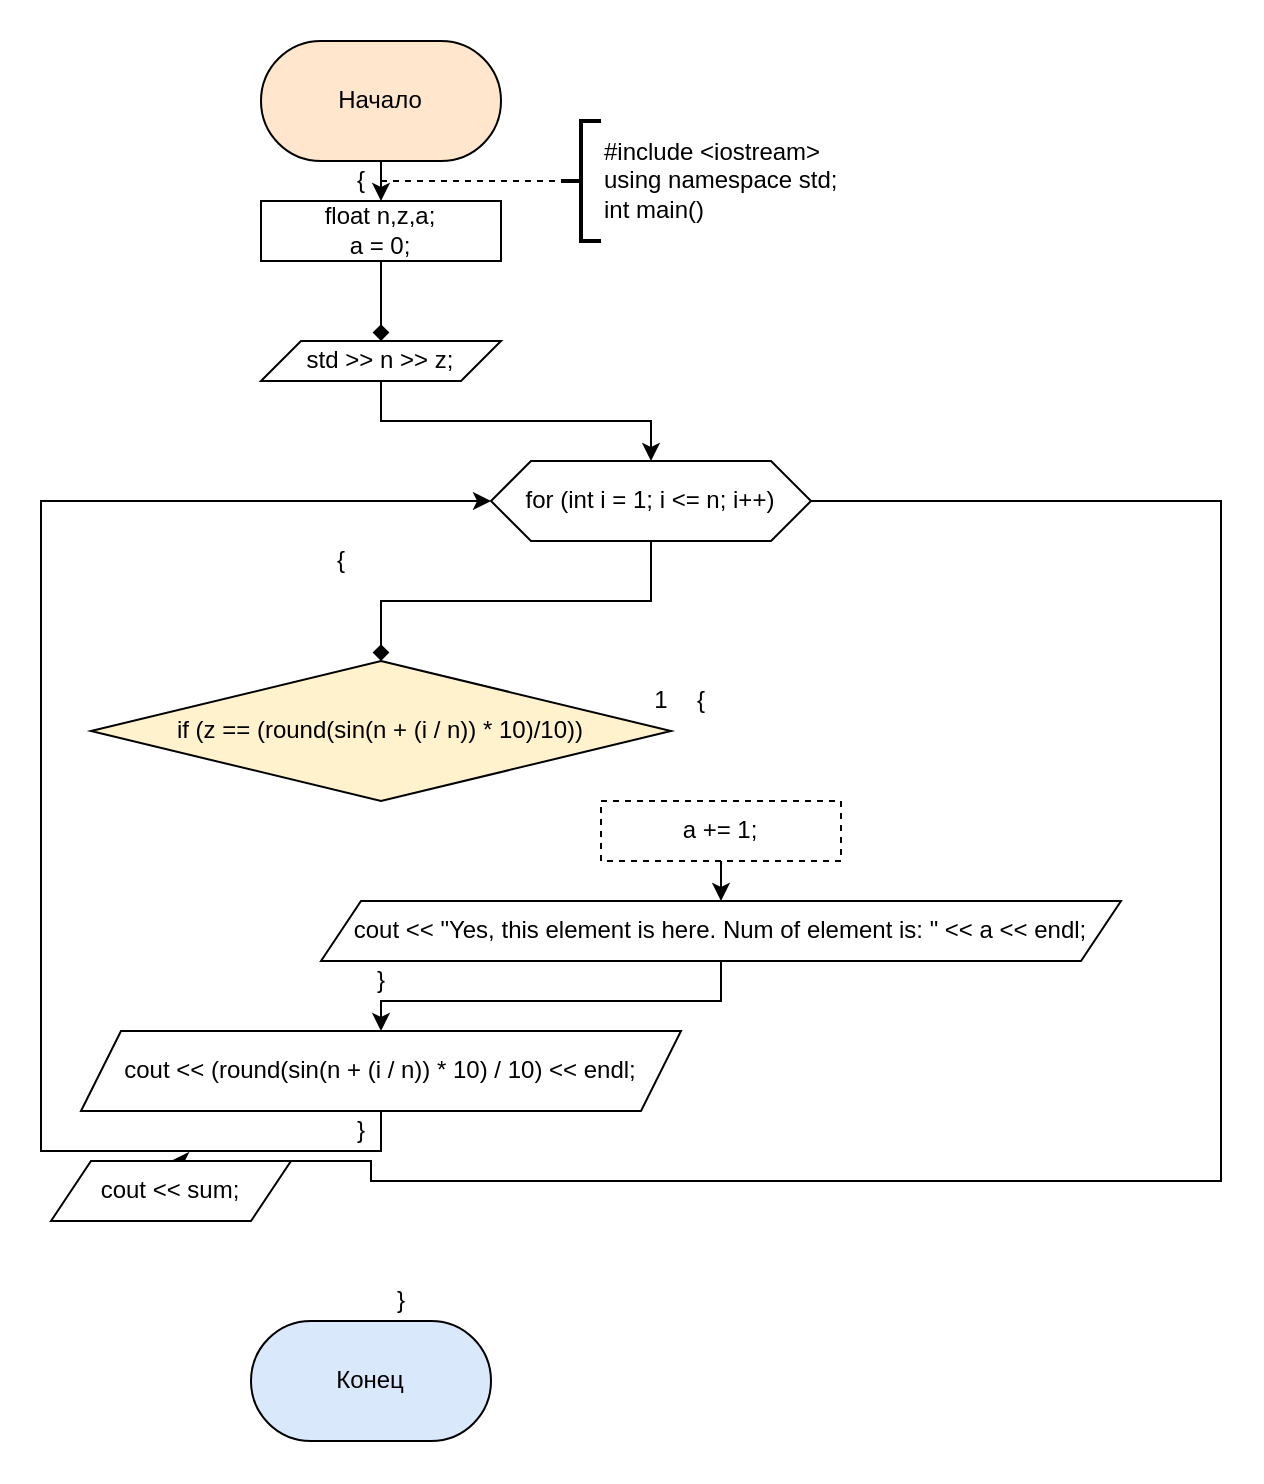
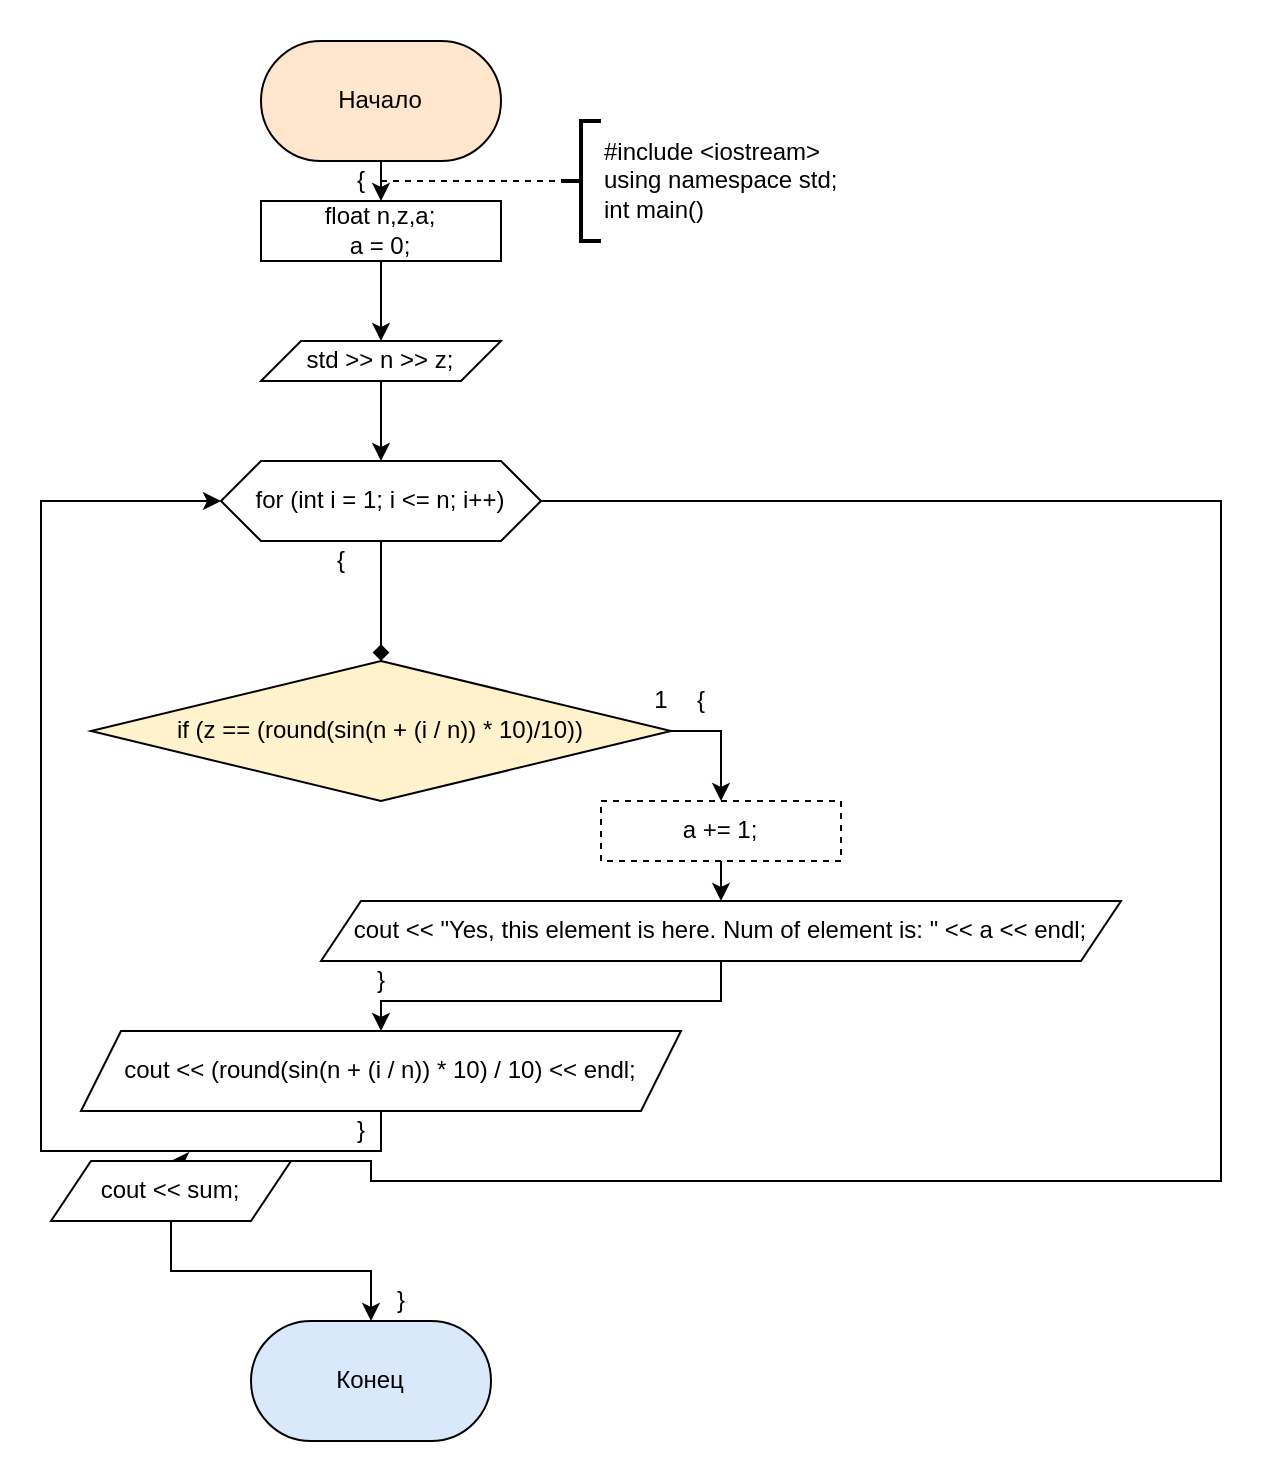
(381, 325) -> (381, 326)
(651, 501) -> (381, 501)
none -> (721, 734)
none -> (264, 1271)
